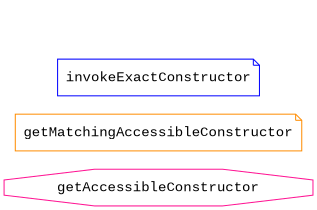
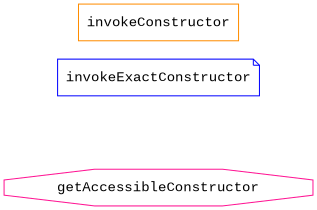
none -> (159, 22)
(159, 133) -> none
